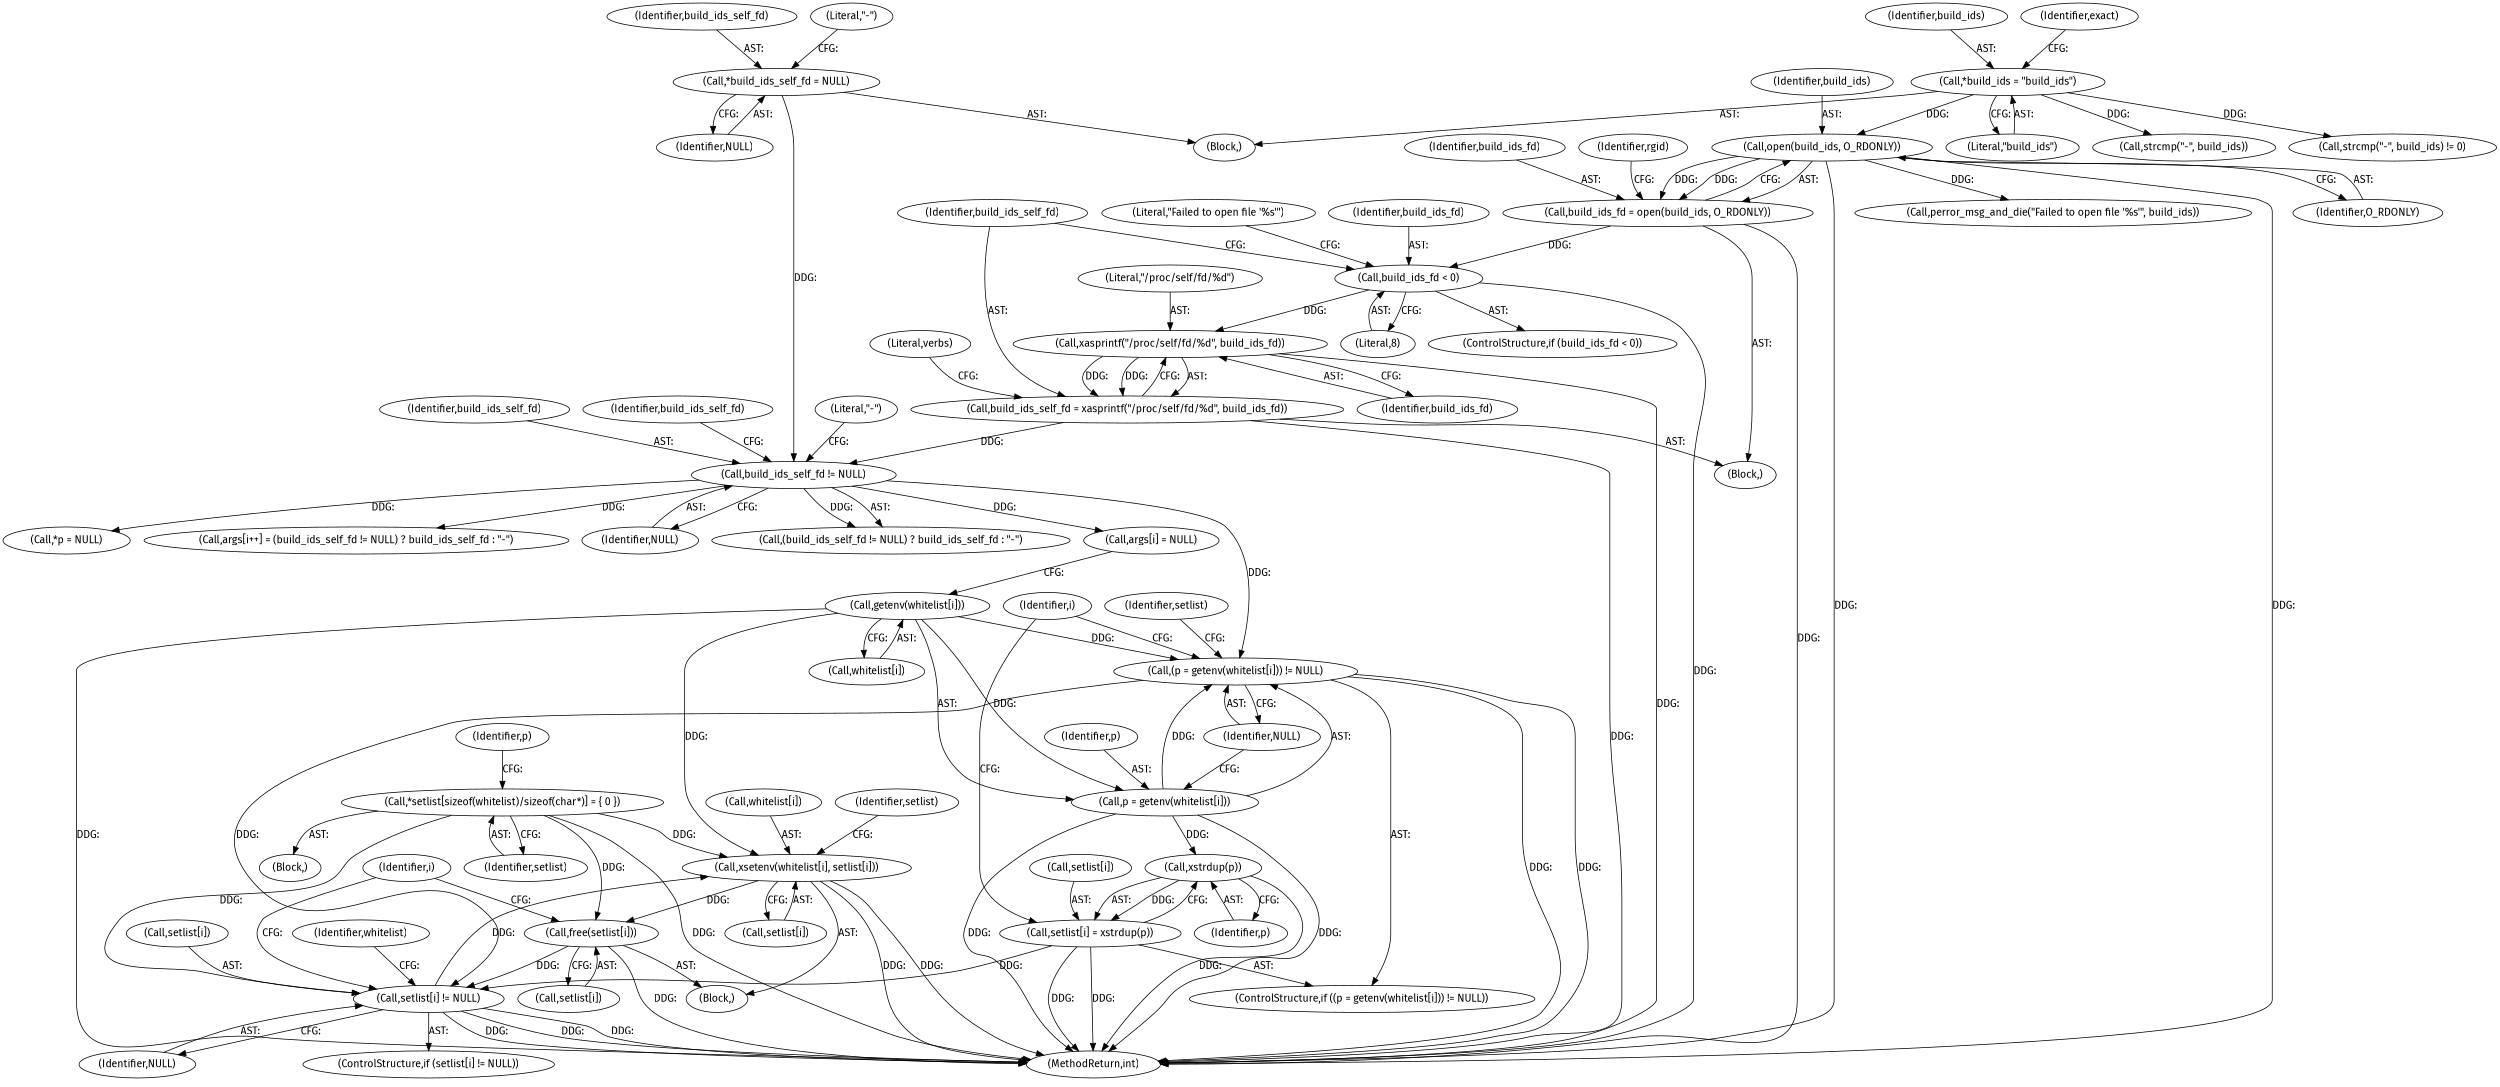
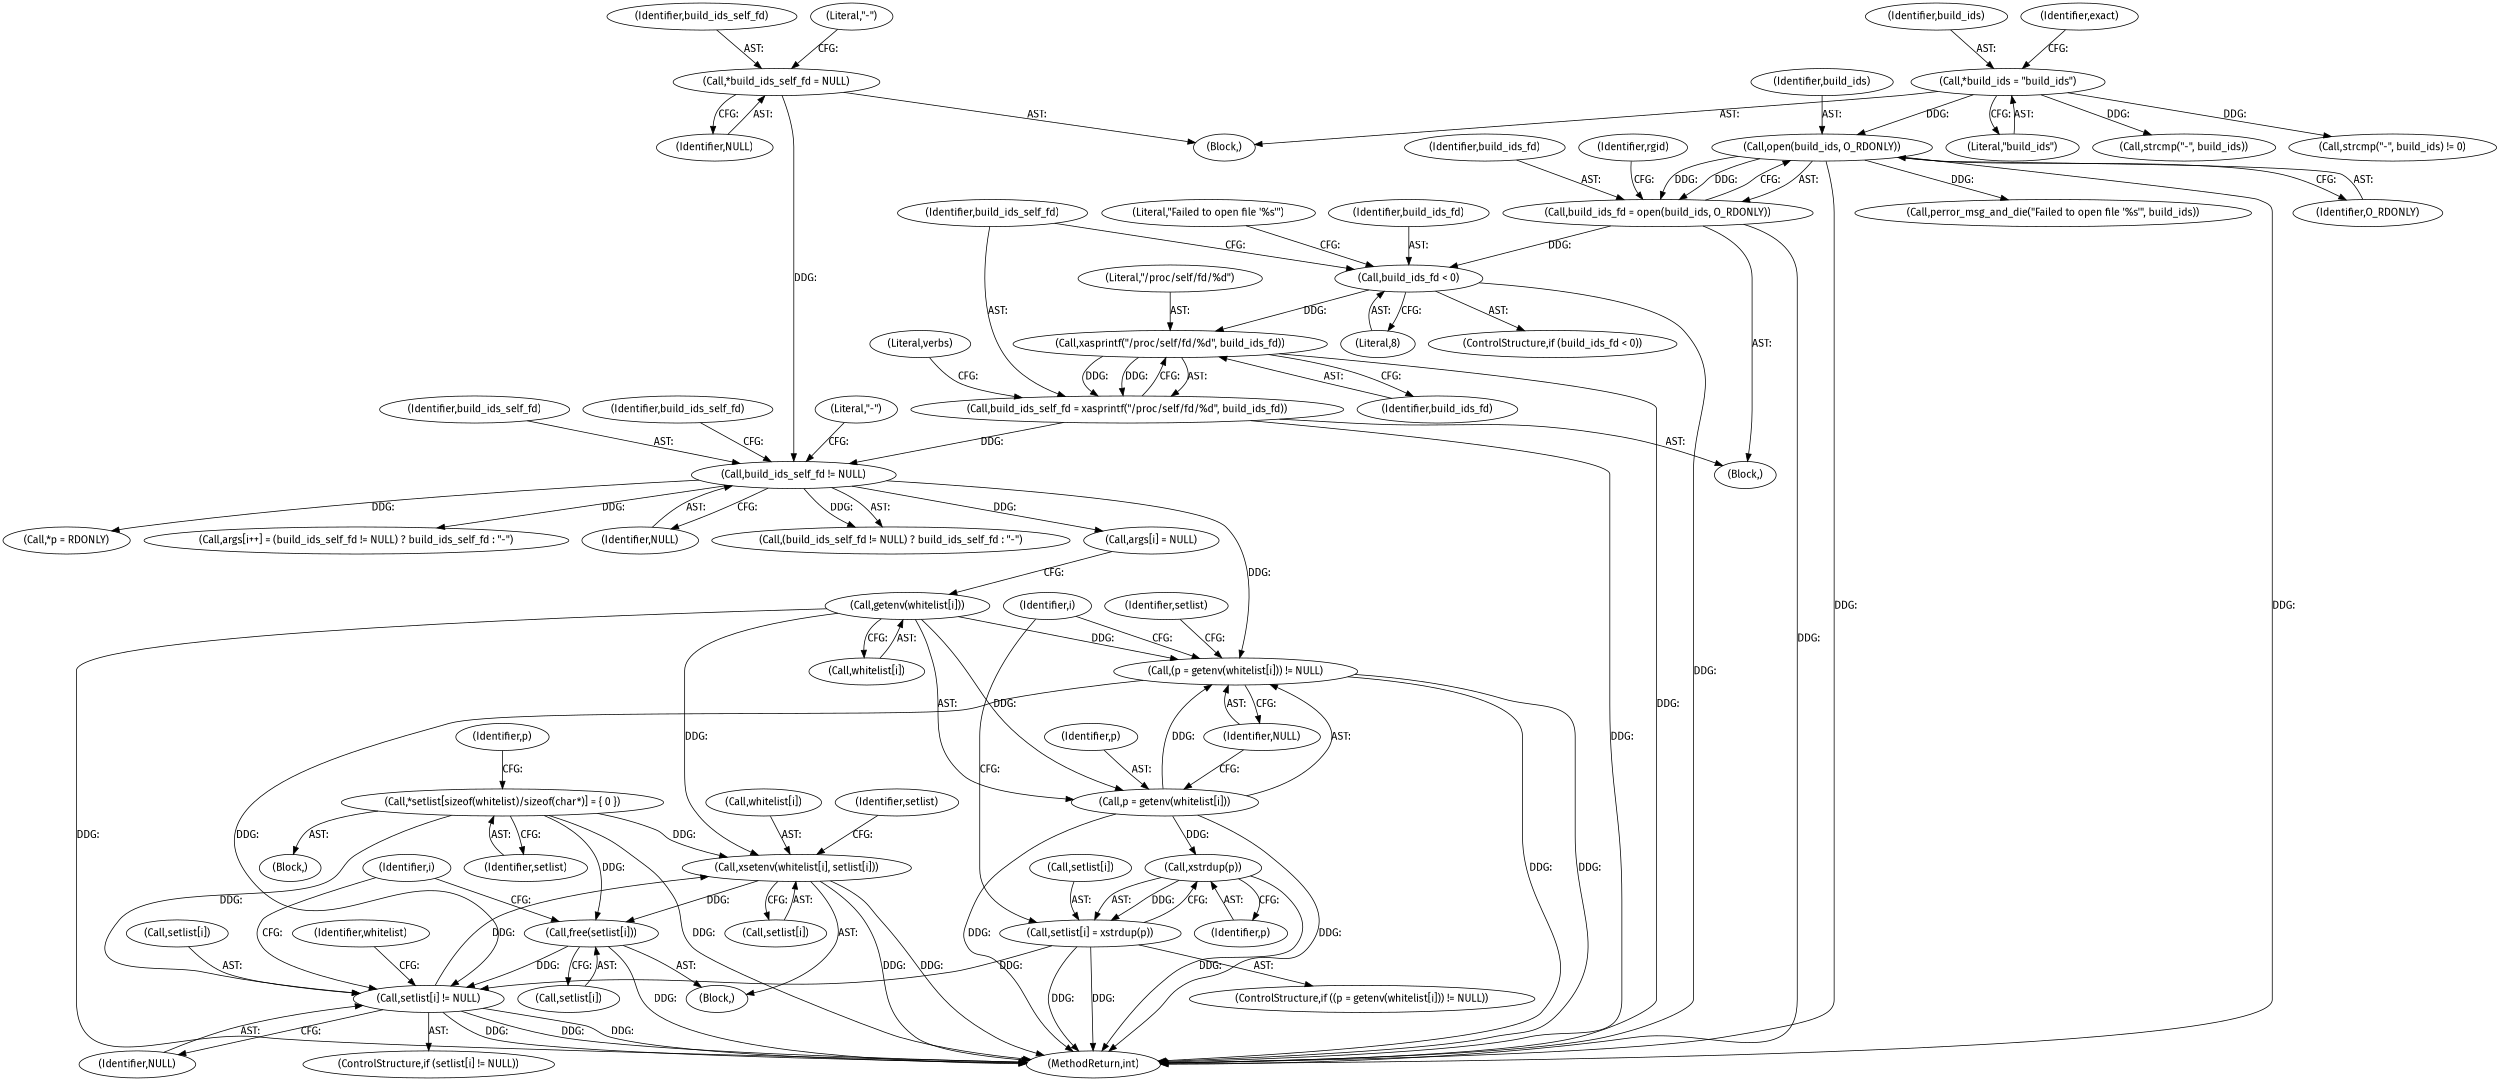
(67, 540) -> (67, 540)
(1391, 814) -> none
